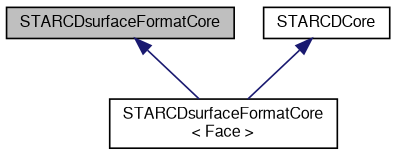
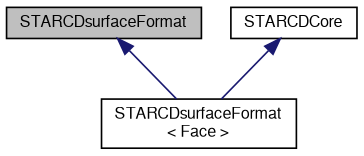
(120, 23) -> (104, 23)
(224, 124) -> (199, 124)
